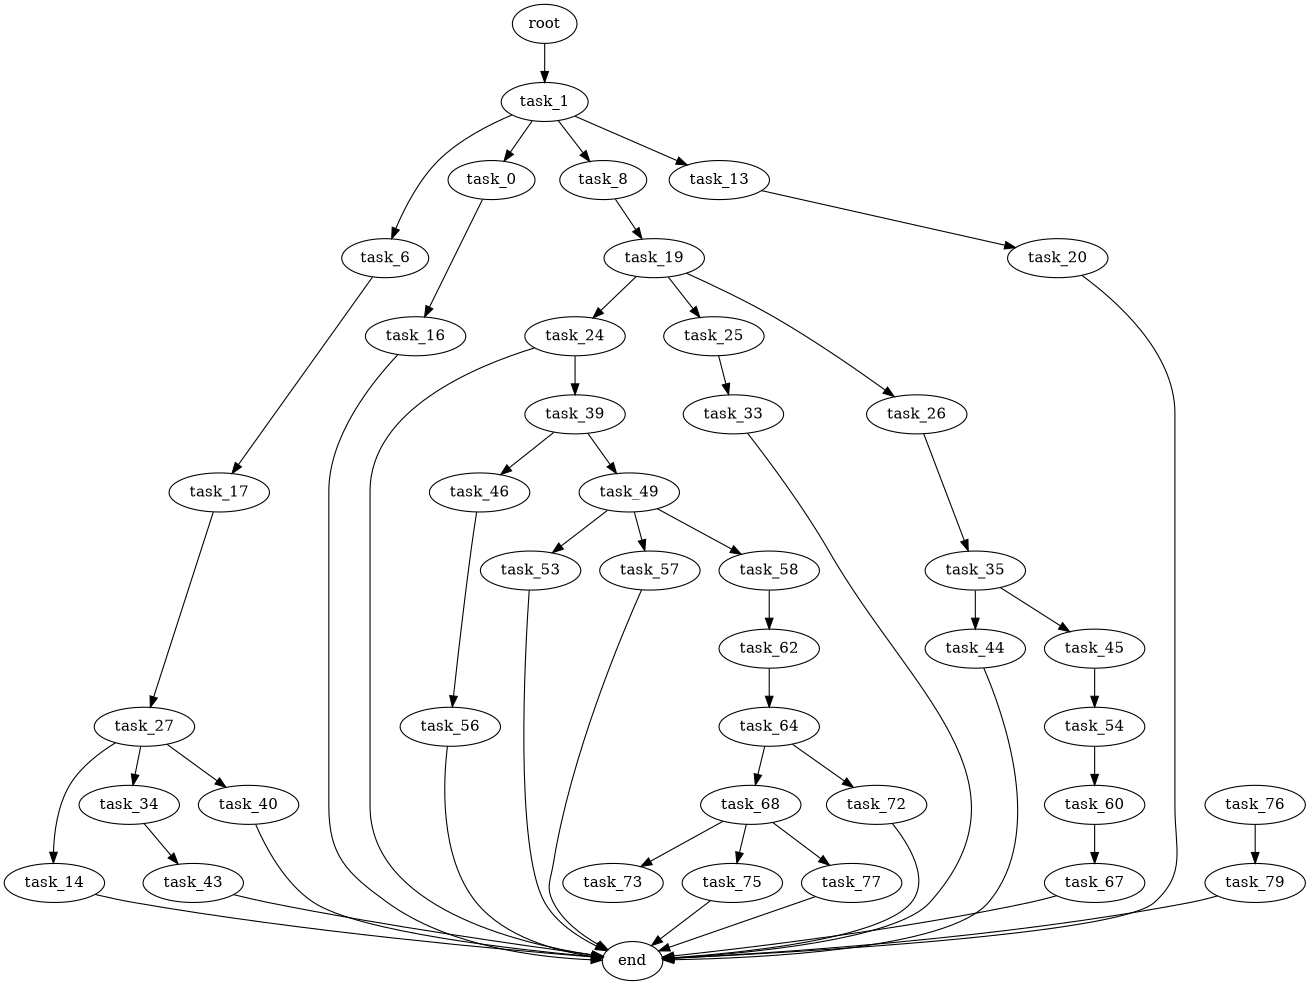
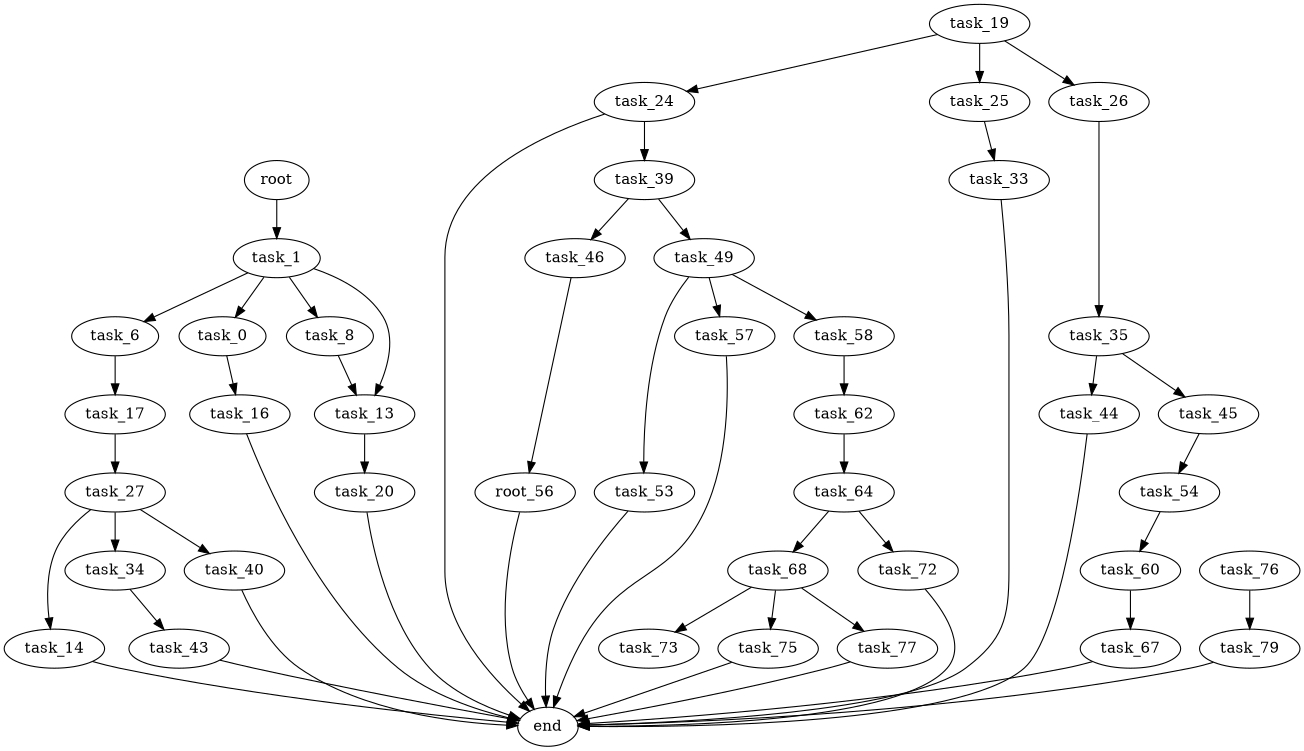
(626, 214) -> (345, 370)
(450, 727) -> (525, 492)
